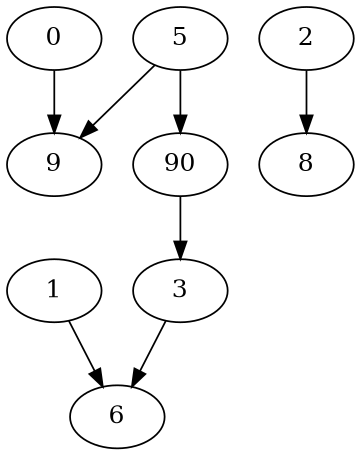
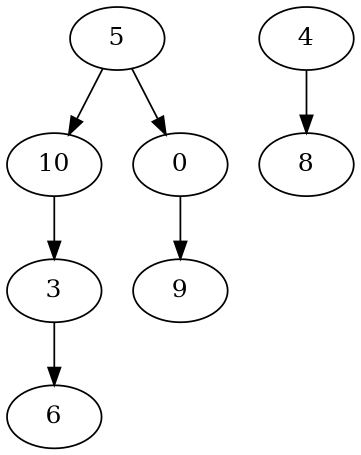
(306, 39) -> (306, 39)
(124, 95) -> (145, 94)
(180, 165) -> (54, 165)
(54, 291) -> none
